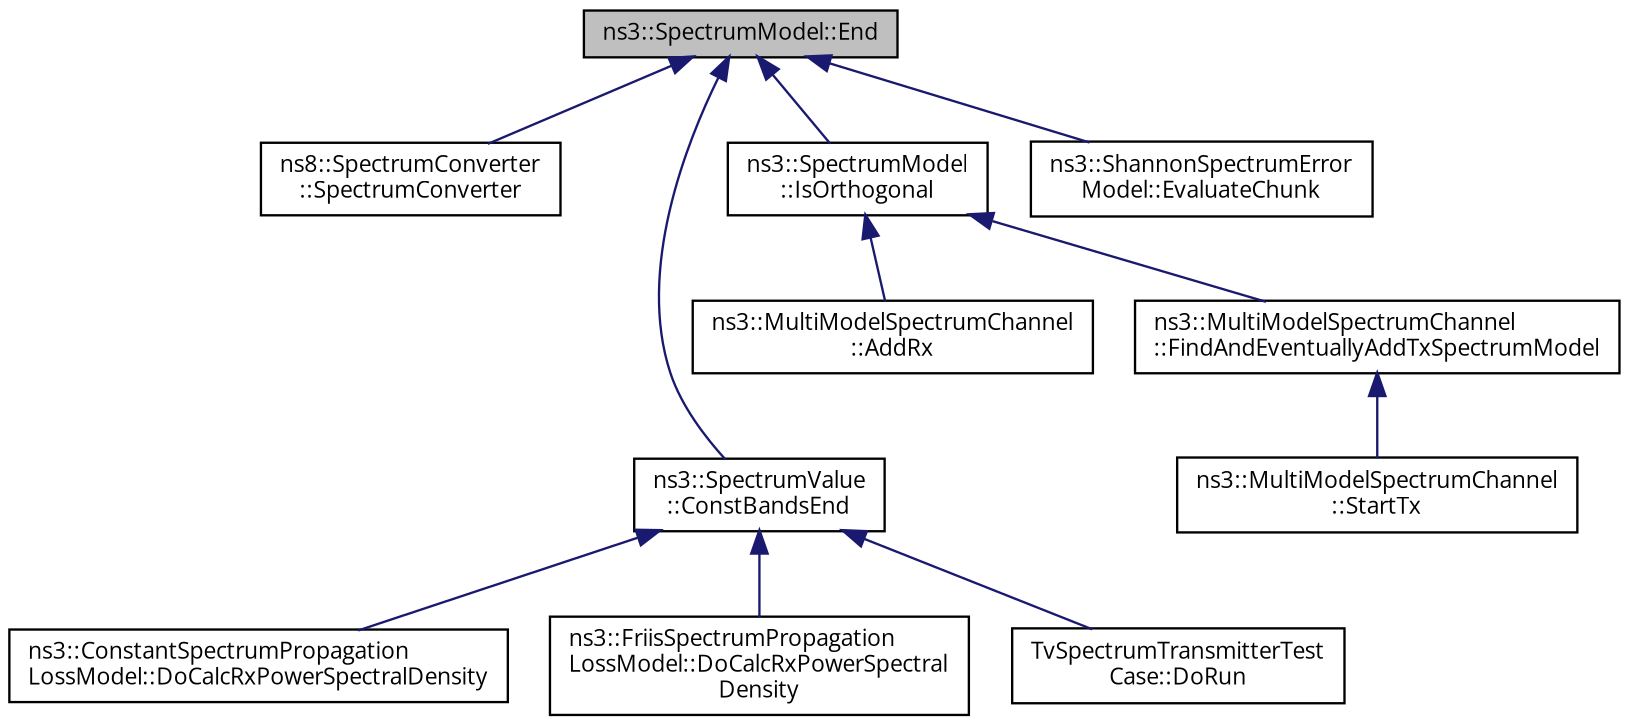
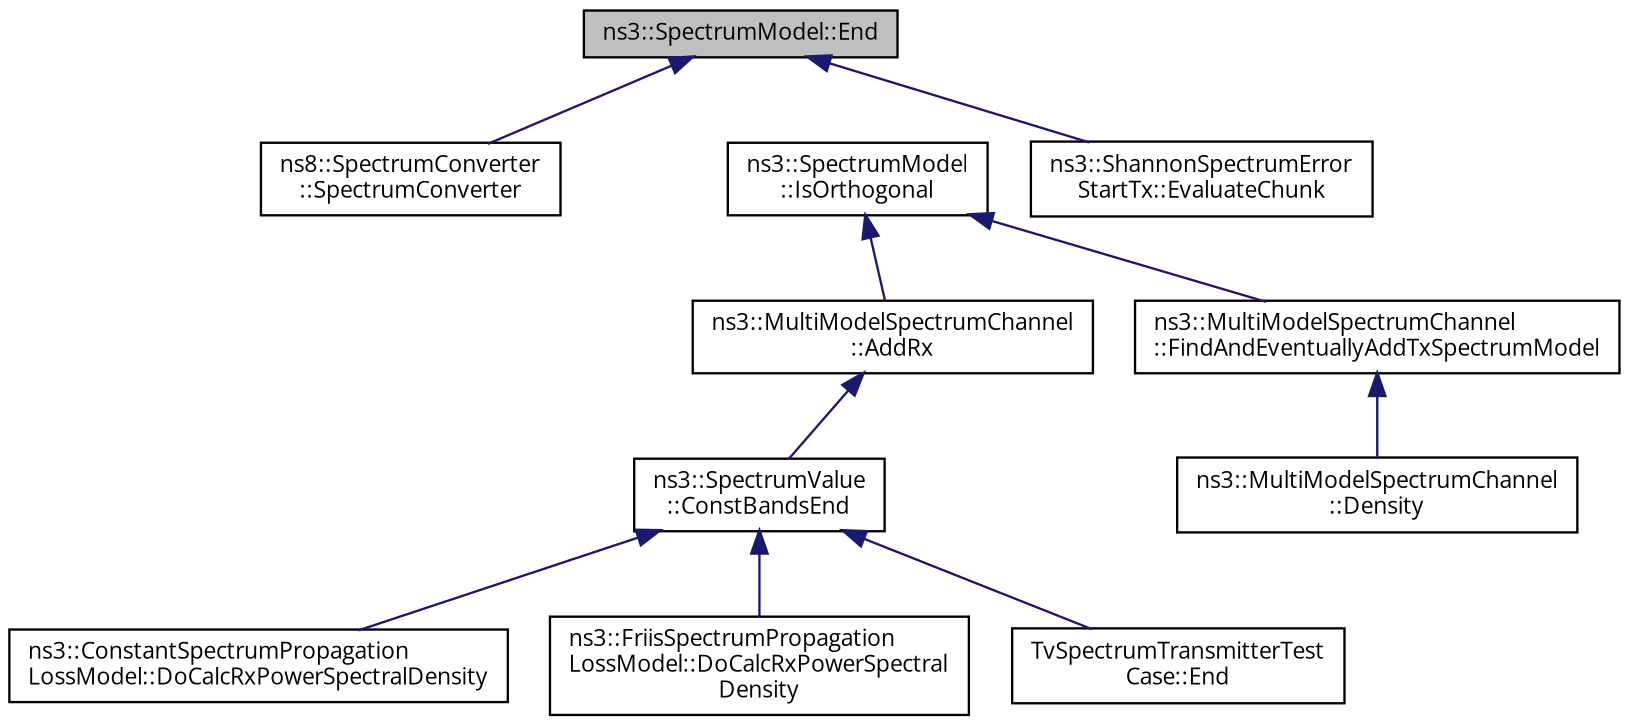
(801, 109) -> none
(1202, 179) -> (1202, 179)
(660, 273) -> (818, 425)
(1377, 495) -> (1377, 495)
(1178, 666) -> (1178, 666)
